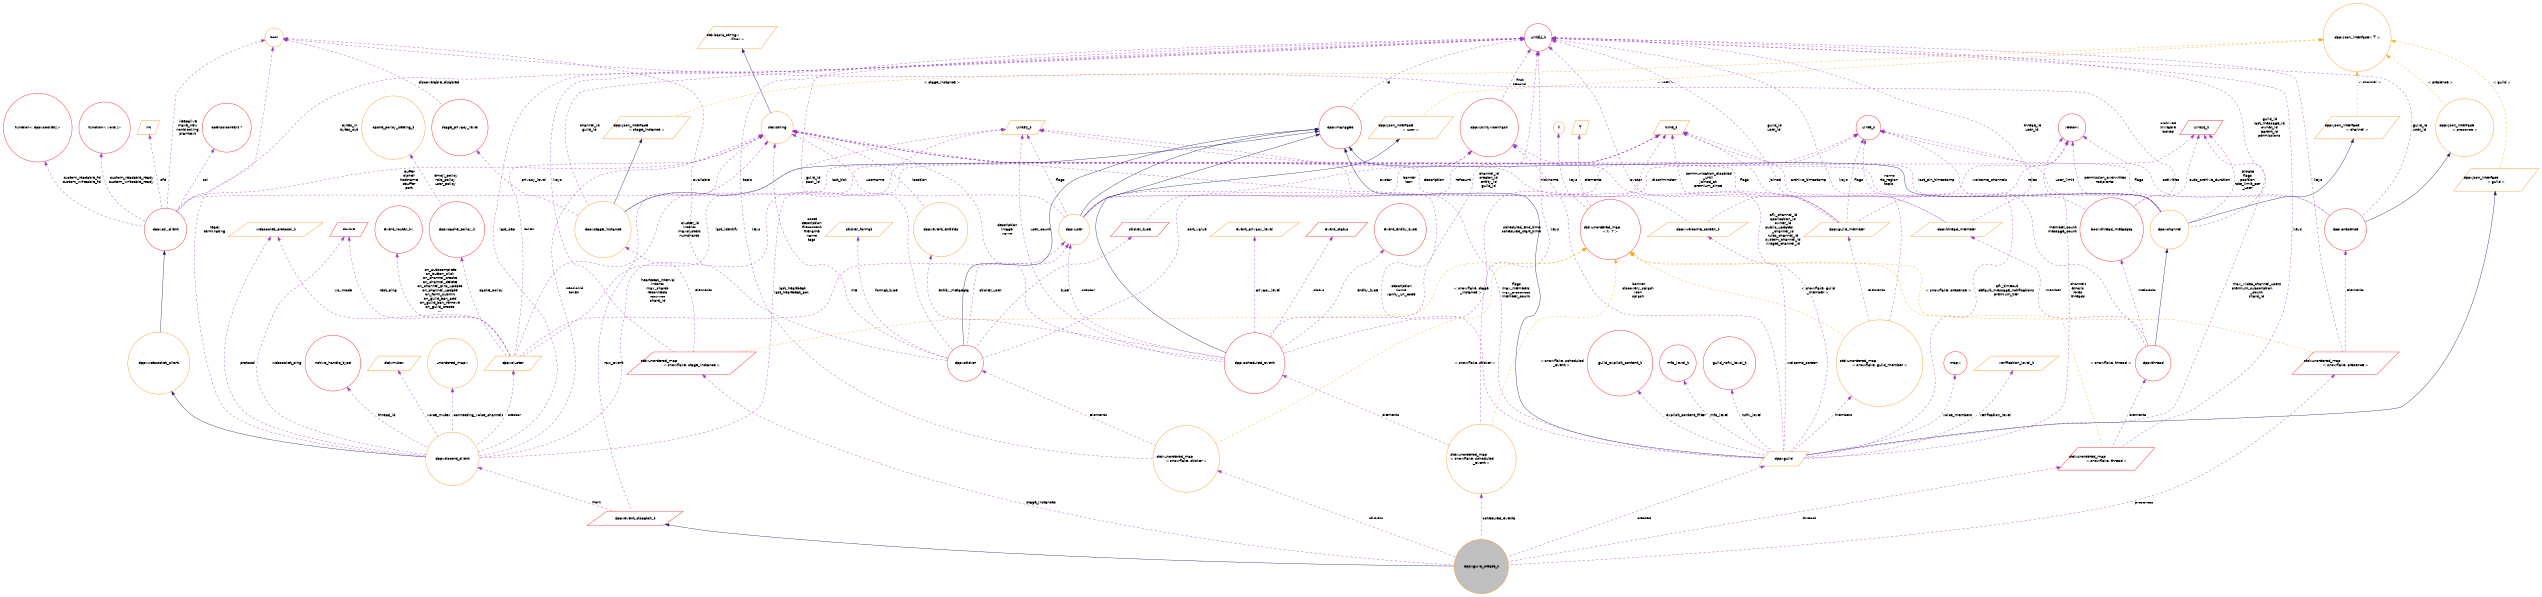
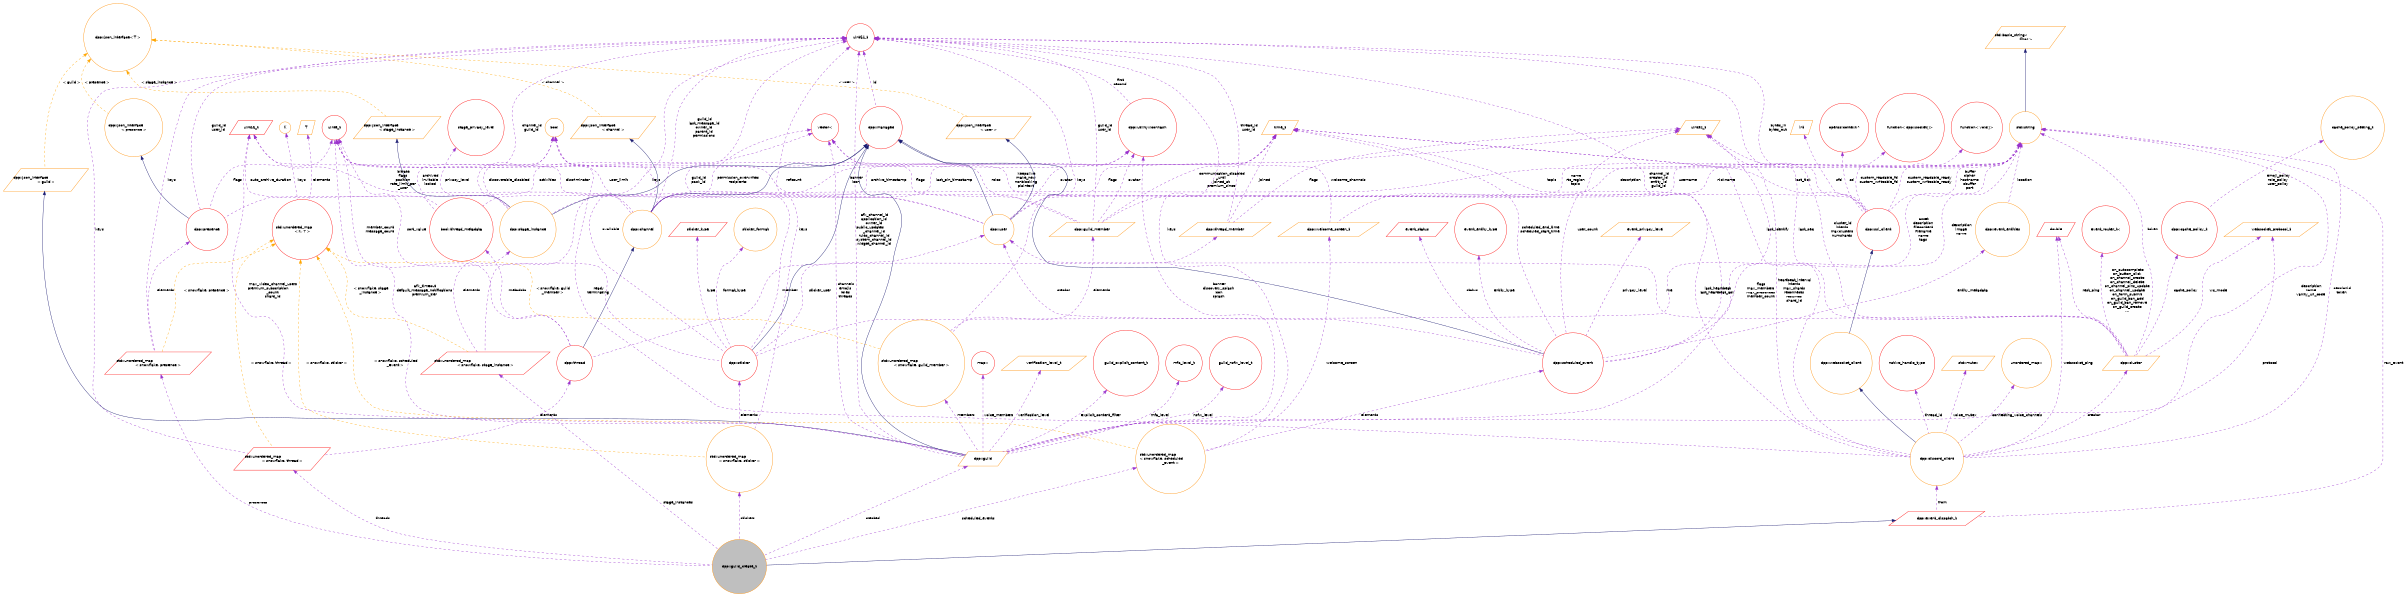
(369, 64) -> (500, 162)
(1397, 185) -> (847, 169)
(859, 230) -> (755, 230)
